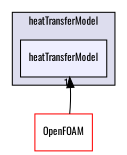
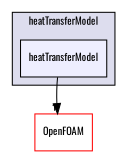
(70, 101) -> (57, 92)
